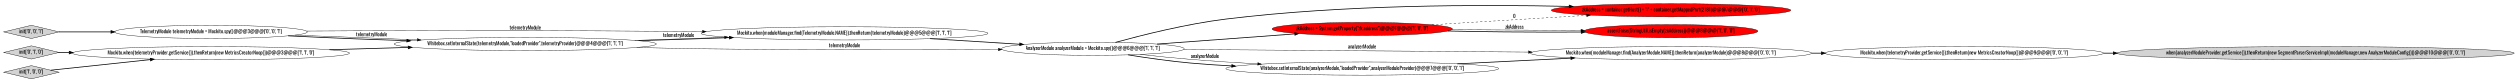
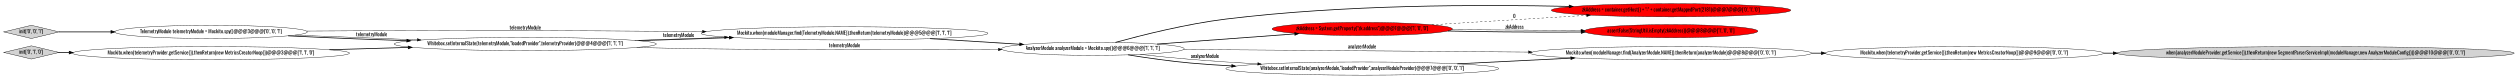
(31, 72) -> none
